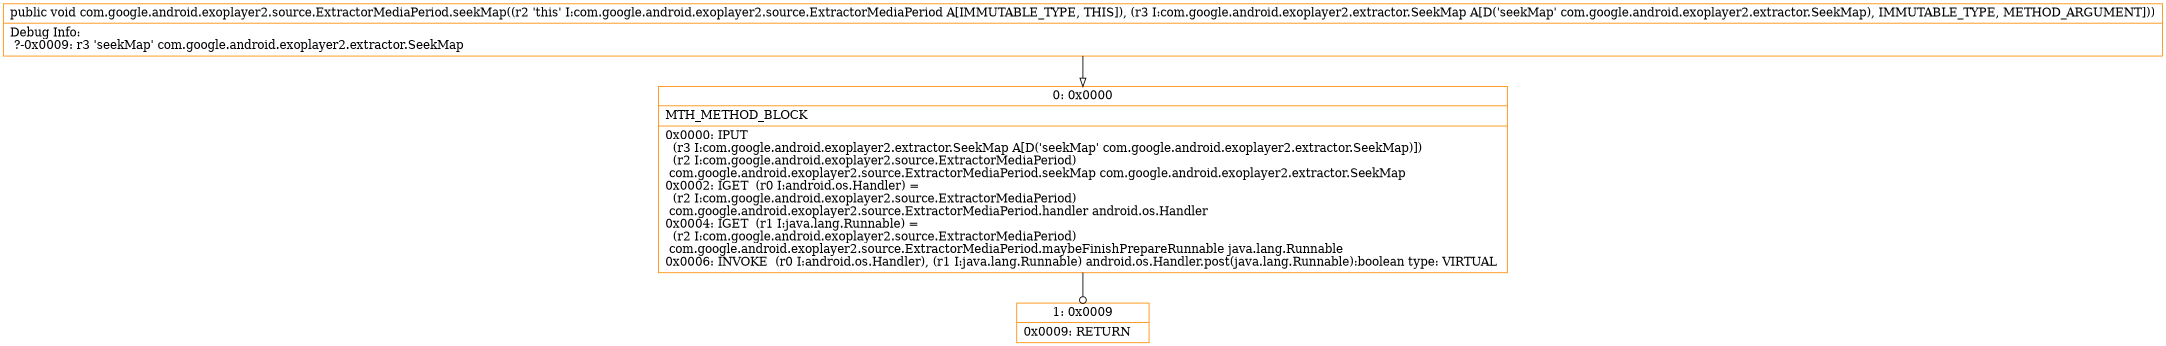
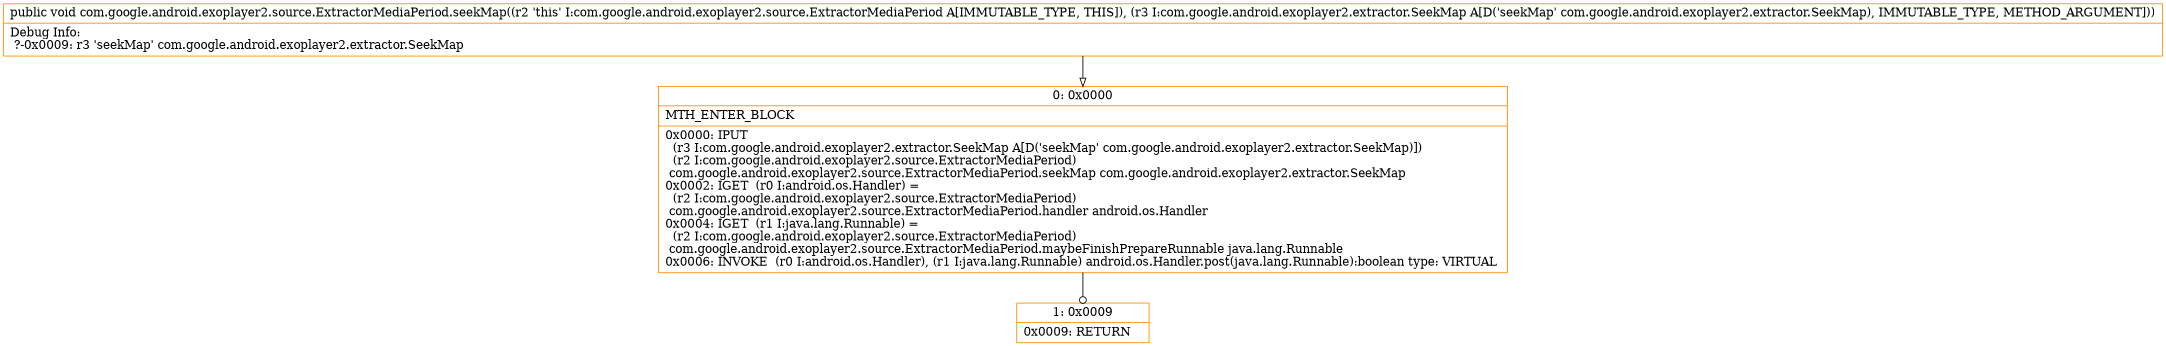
(736, 115) -> (730, 115)
